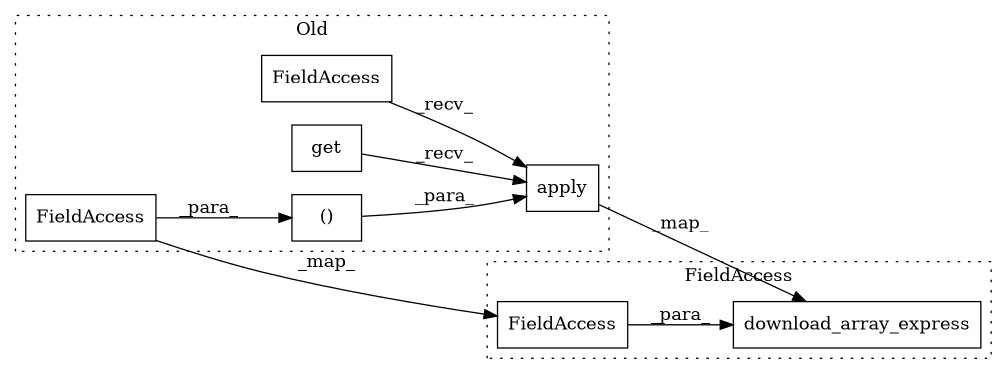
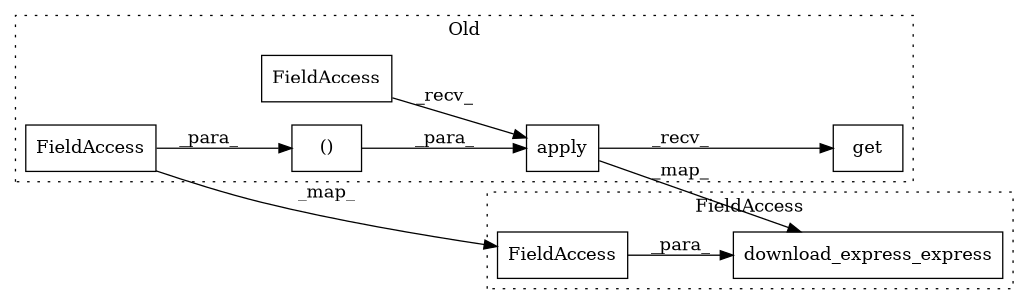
(437, 167) -> (710, 148)
(857, 325) -> (868, 255)
